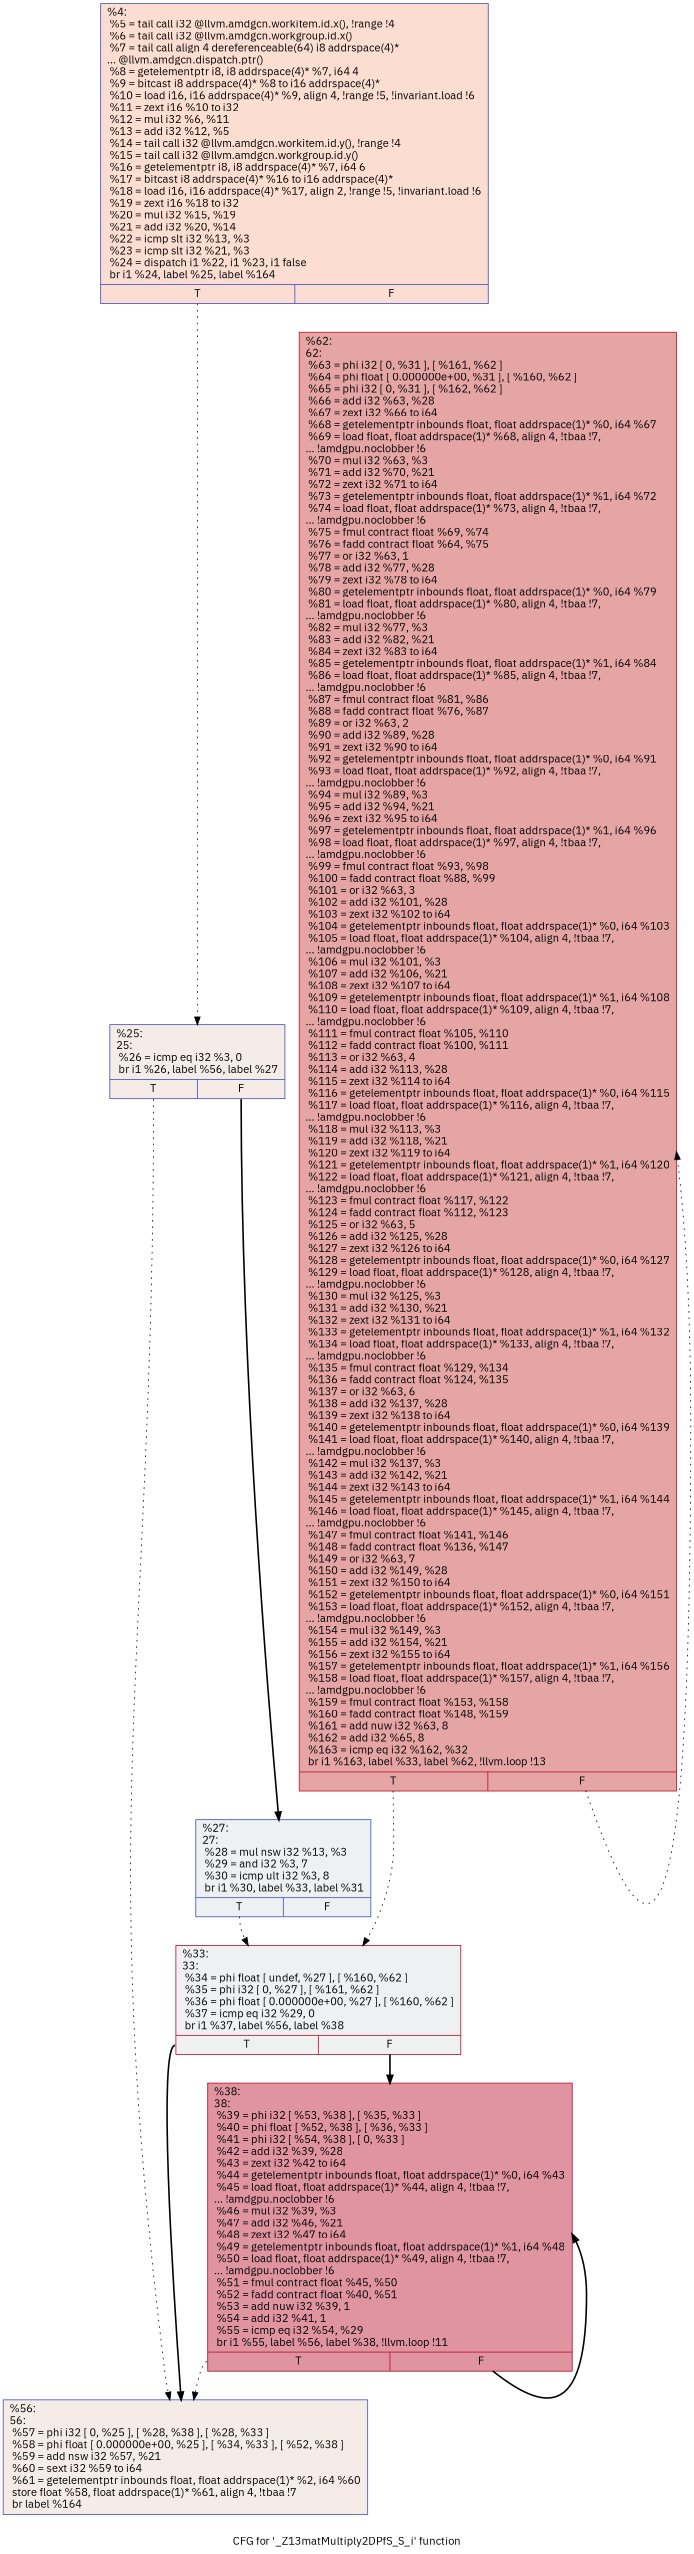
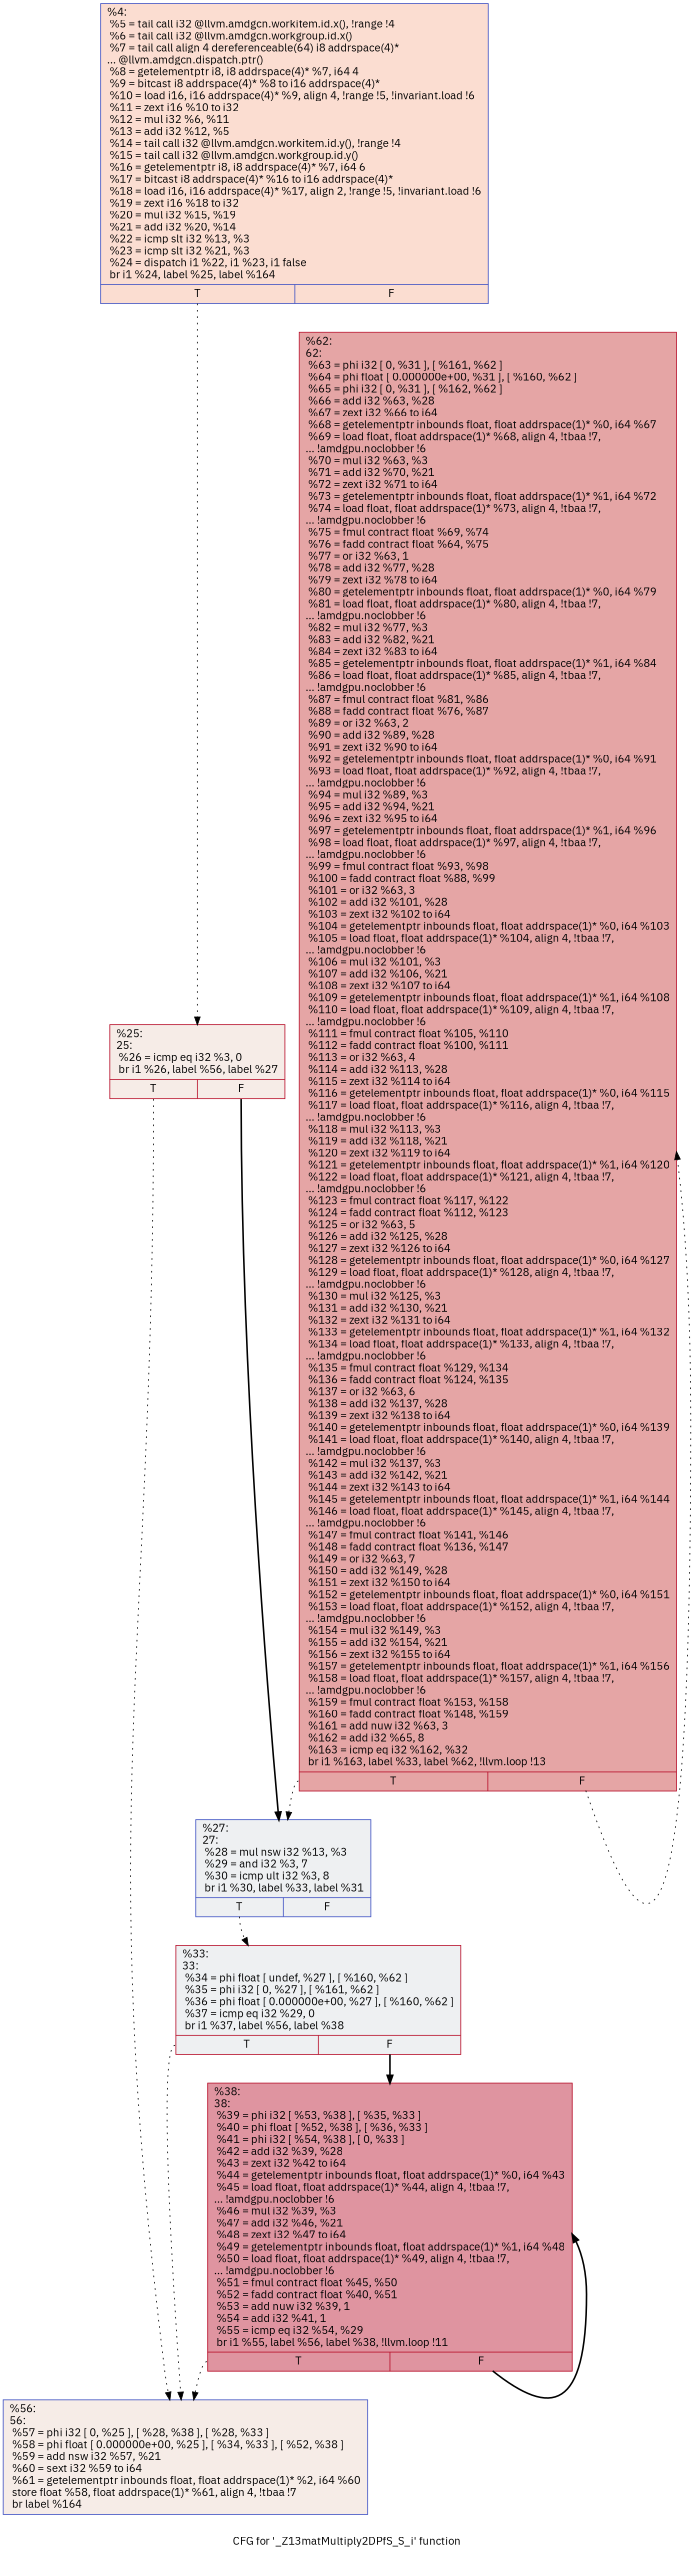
(197, 1062) -> (197, 1062)
(377, 1726) -> (377, 1726)
(392, 1867) -> (292, 1796)
(170, 2218) -> (170, 2218)
